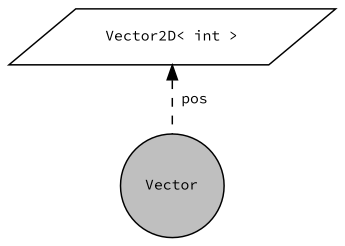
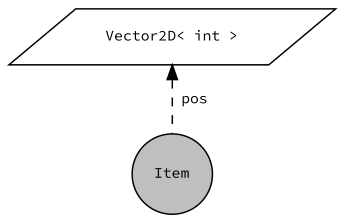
(172, 186) -> (172, 174)
